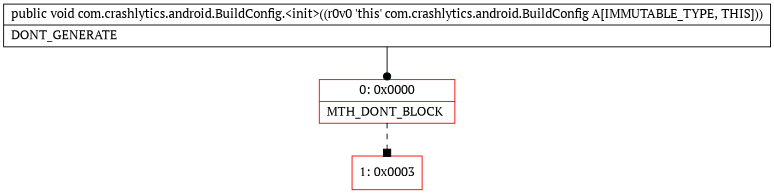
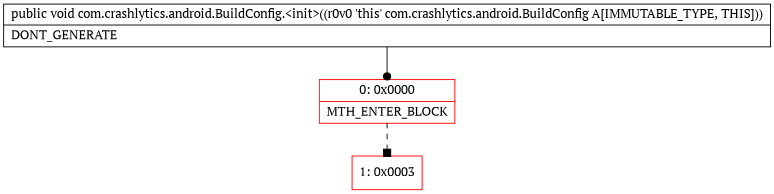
(385, 112) -> (387, 112)
